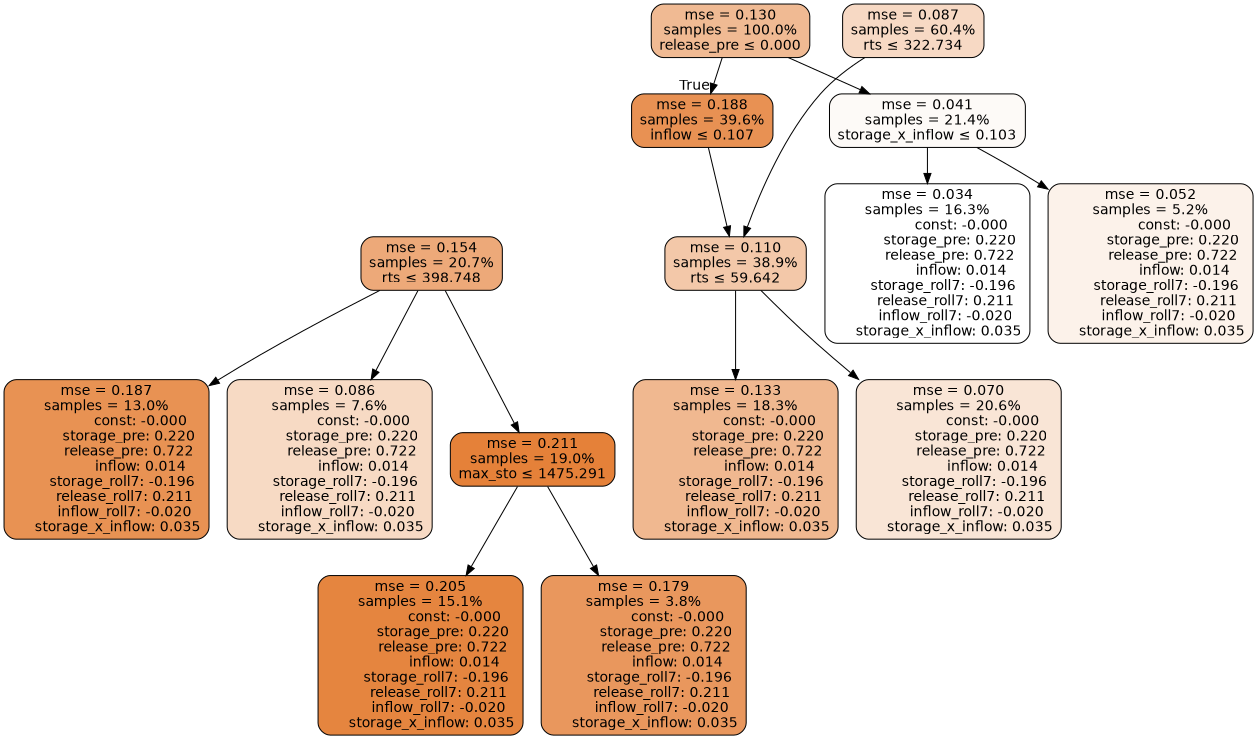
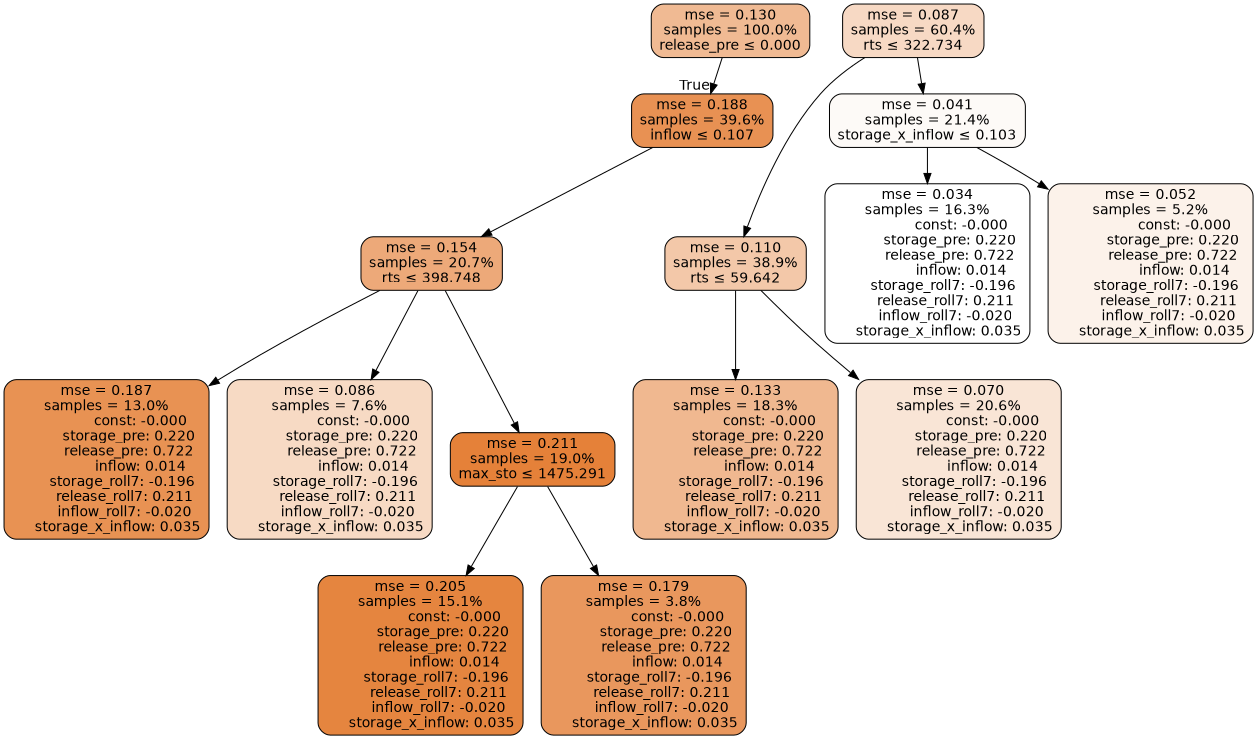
(824, 74) -> (920, 71)
(718, 187) -> (572, 190)
